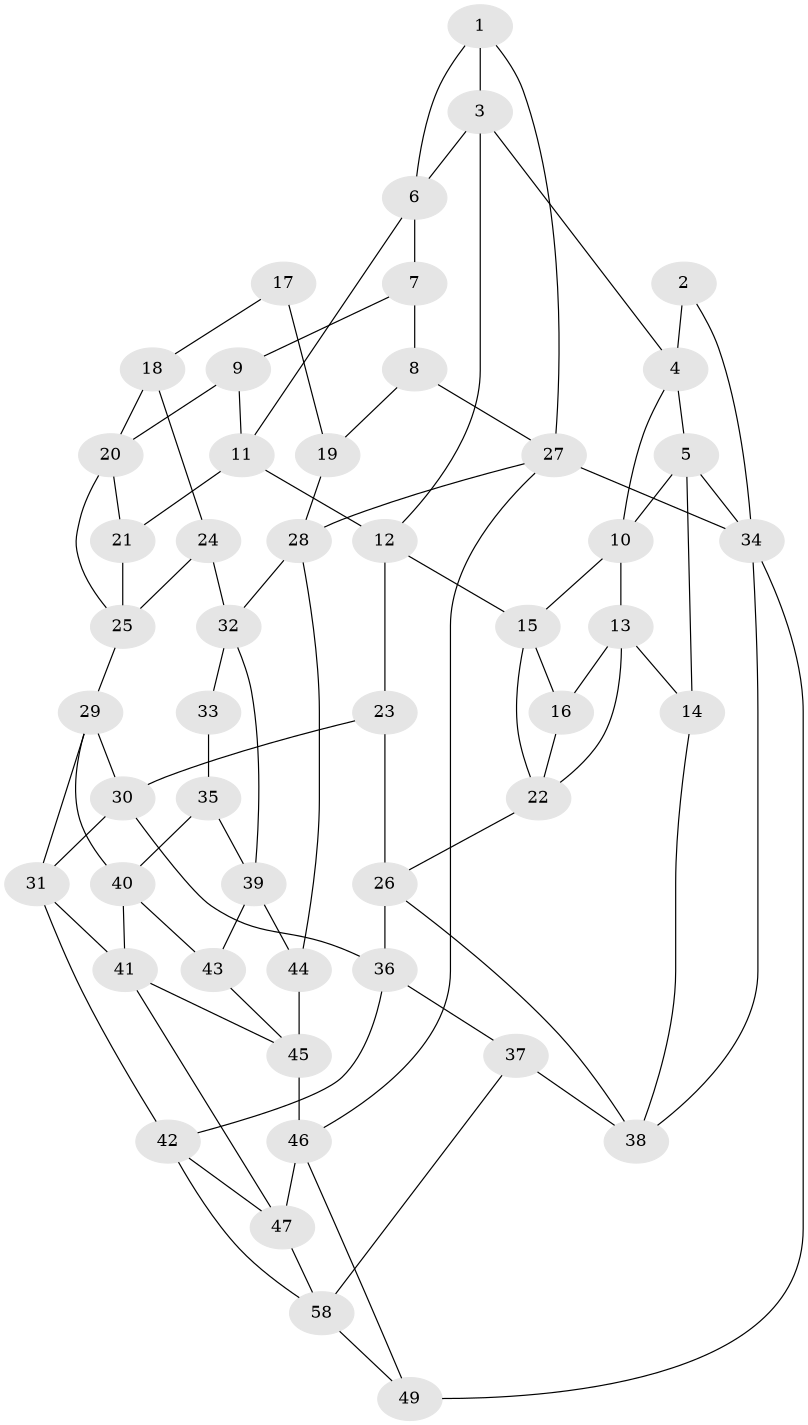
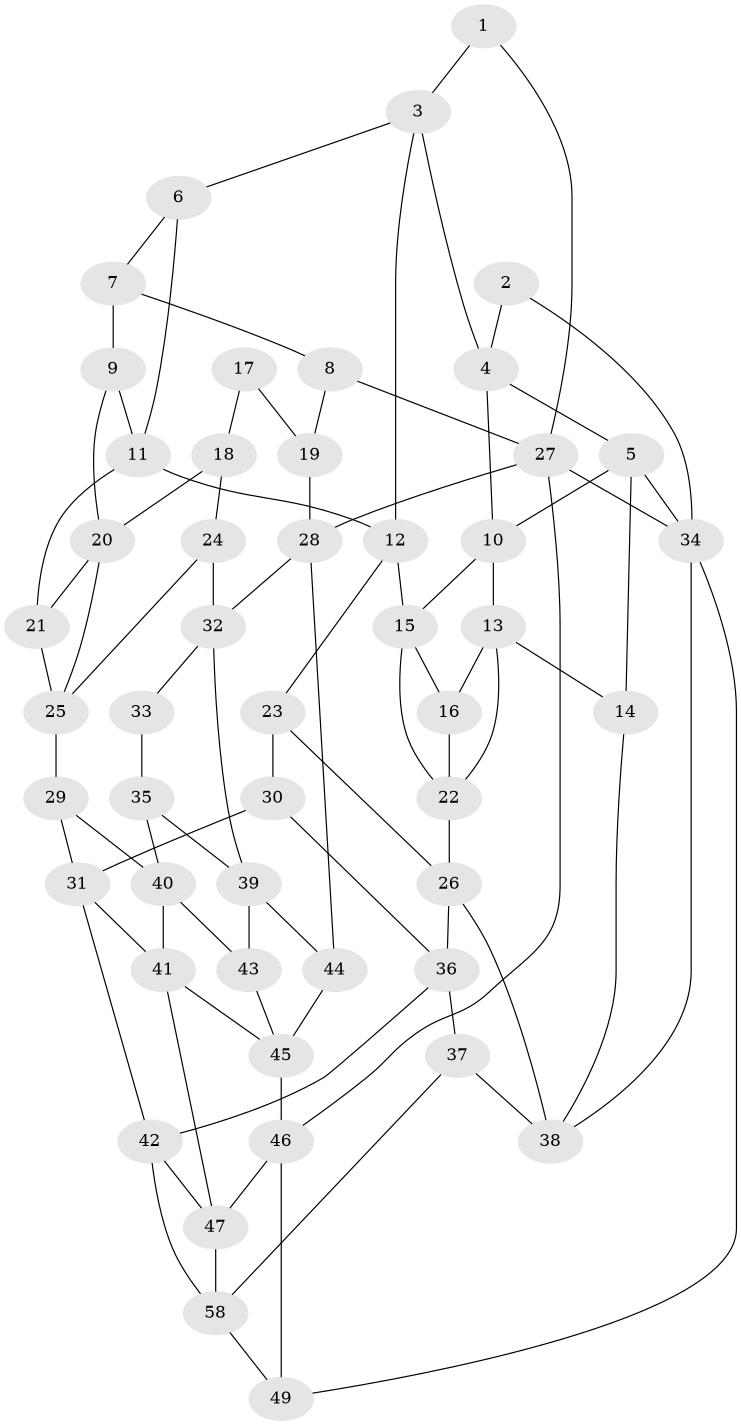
(431, 107) -> none
(107, 755) -> none
